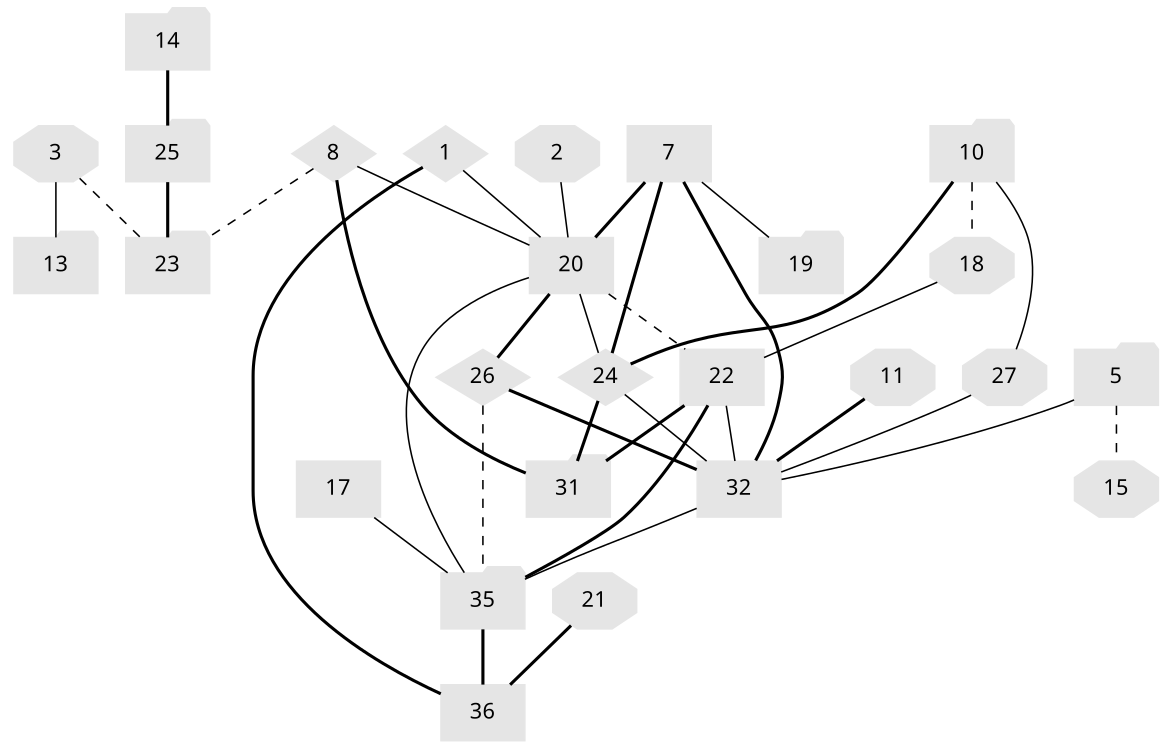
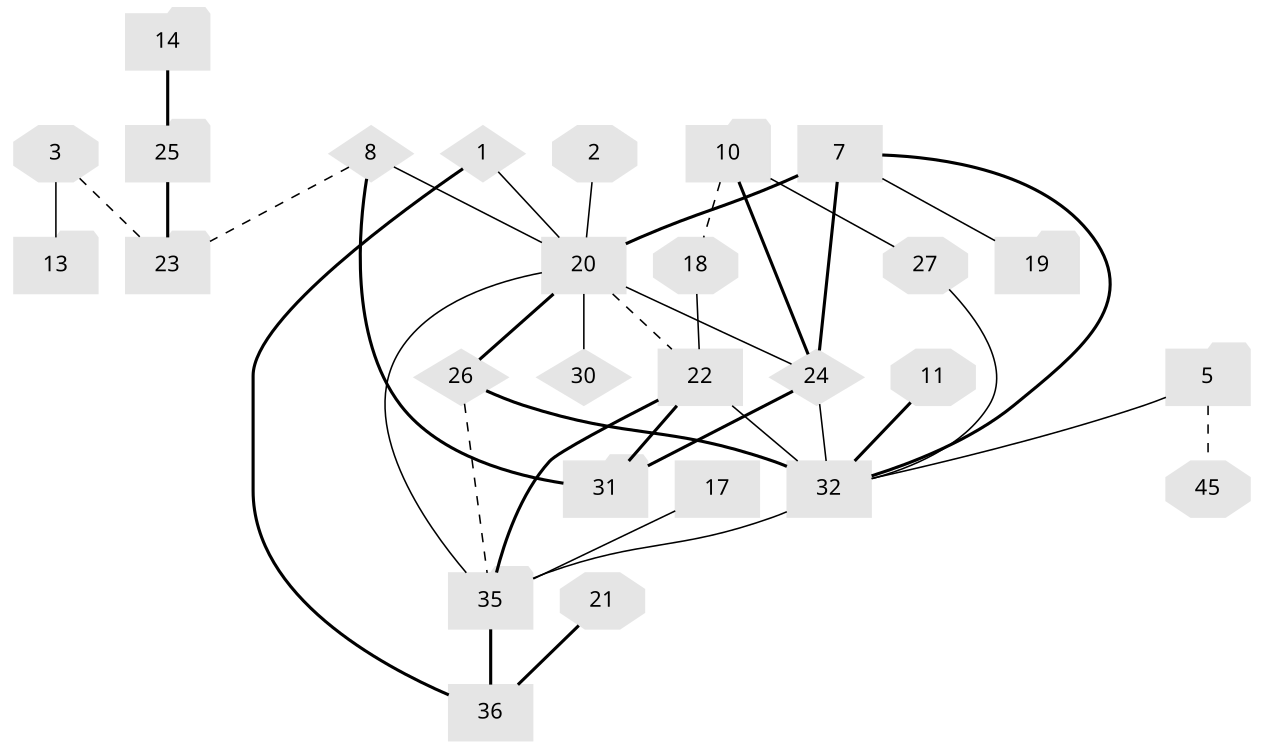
none -> (584, 377)
(1116, 489) -> (1208, 489)
